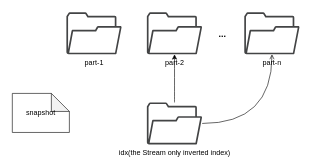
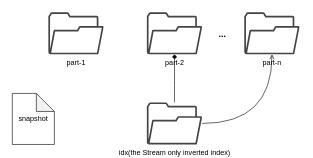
(94, 33) -> (76, 33)
(174, 60) -> (174, 60)
(41, 113) -> (33, 119)
